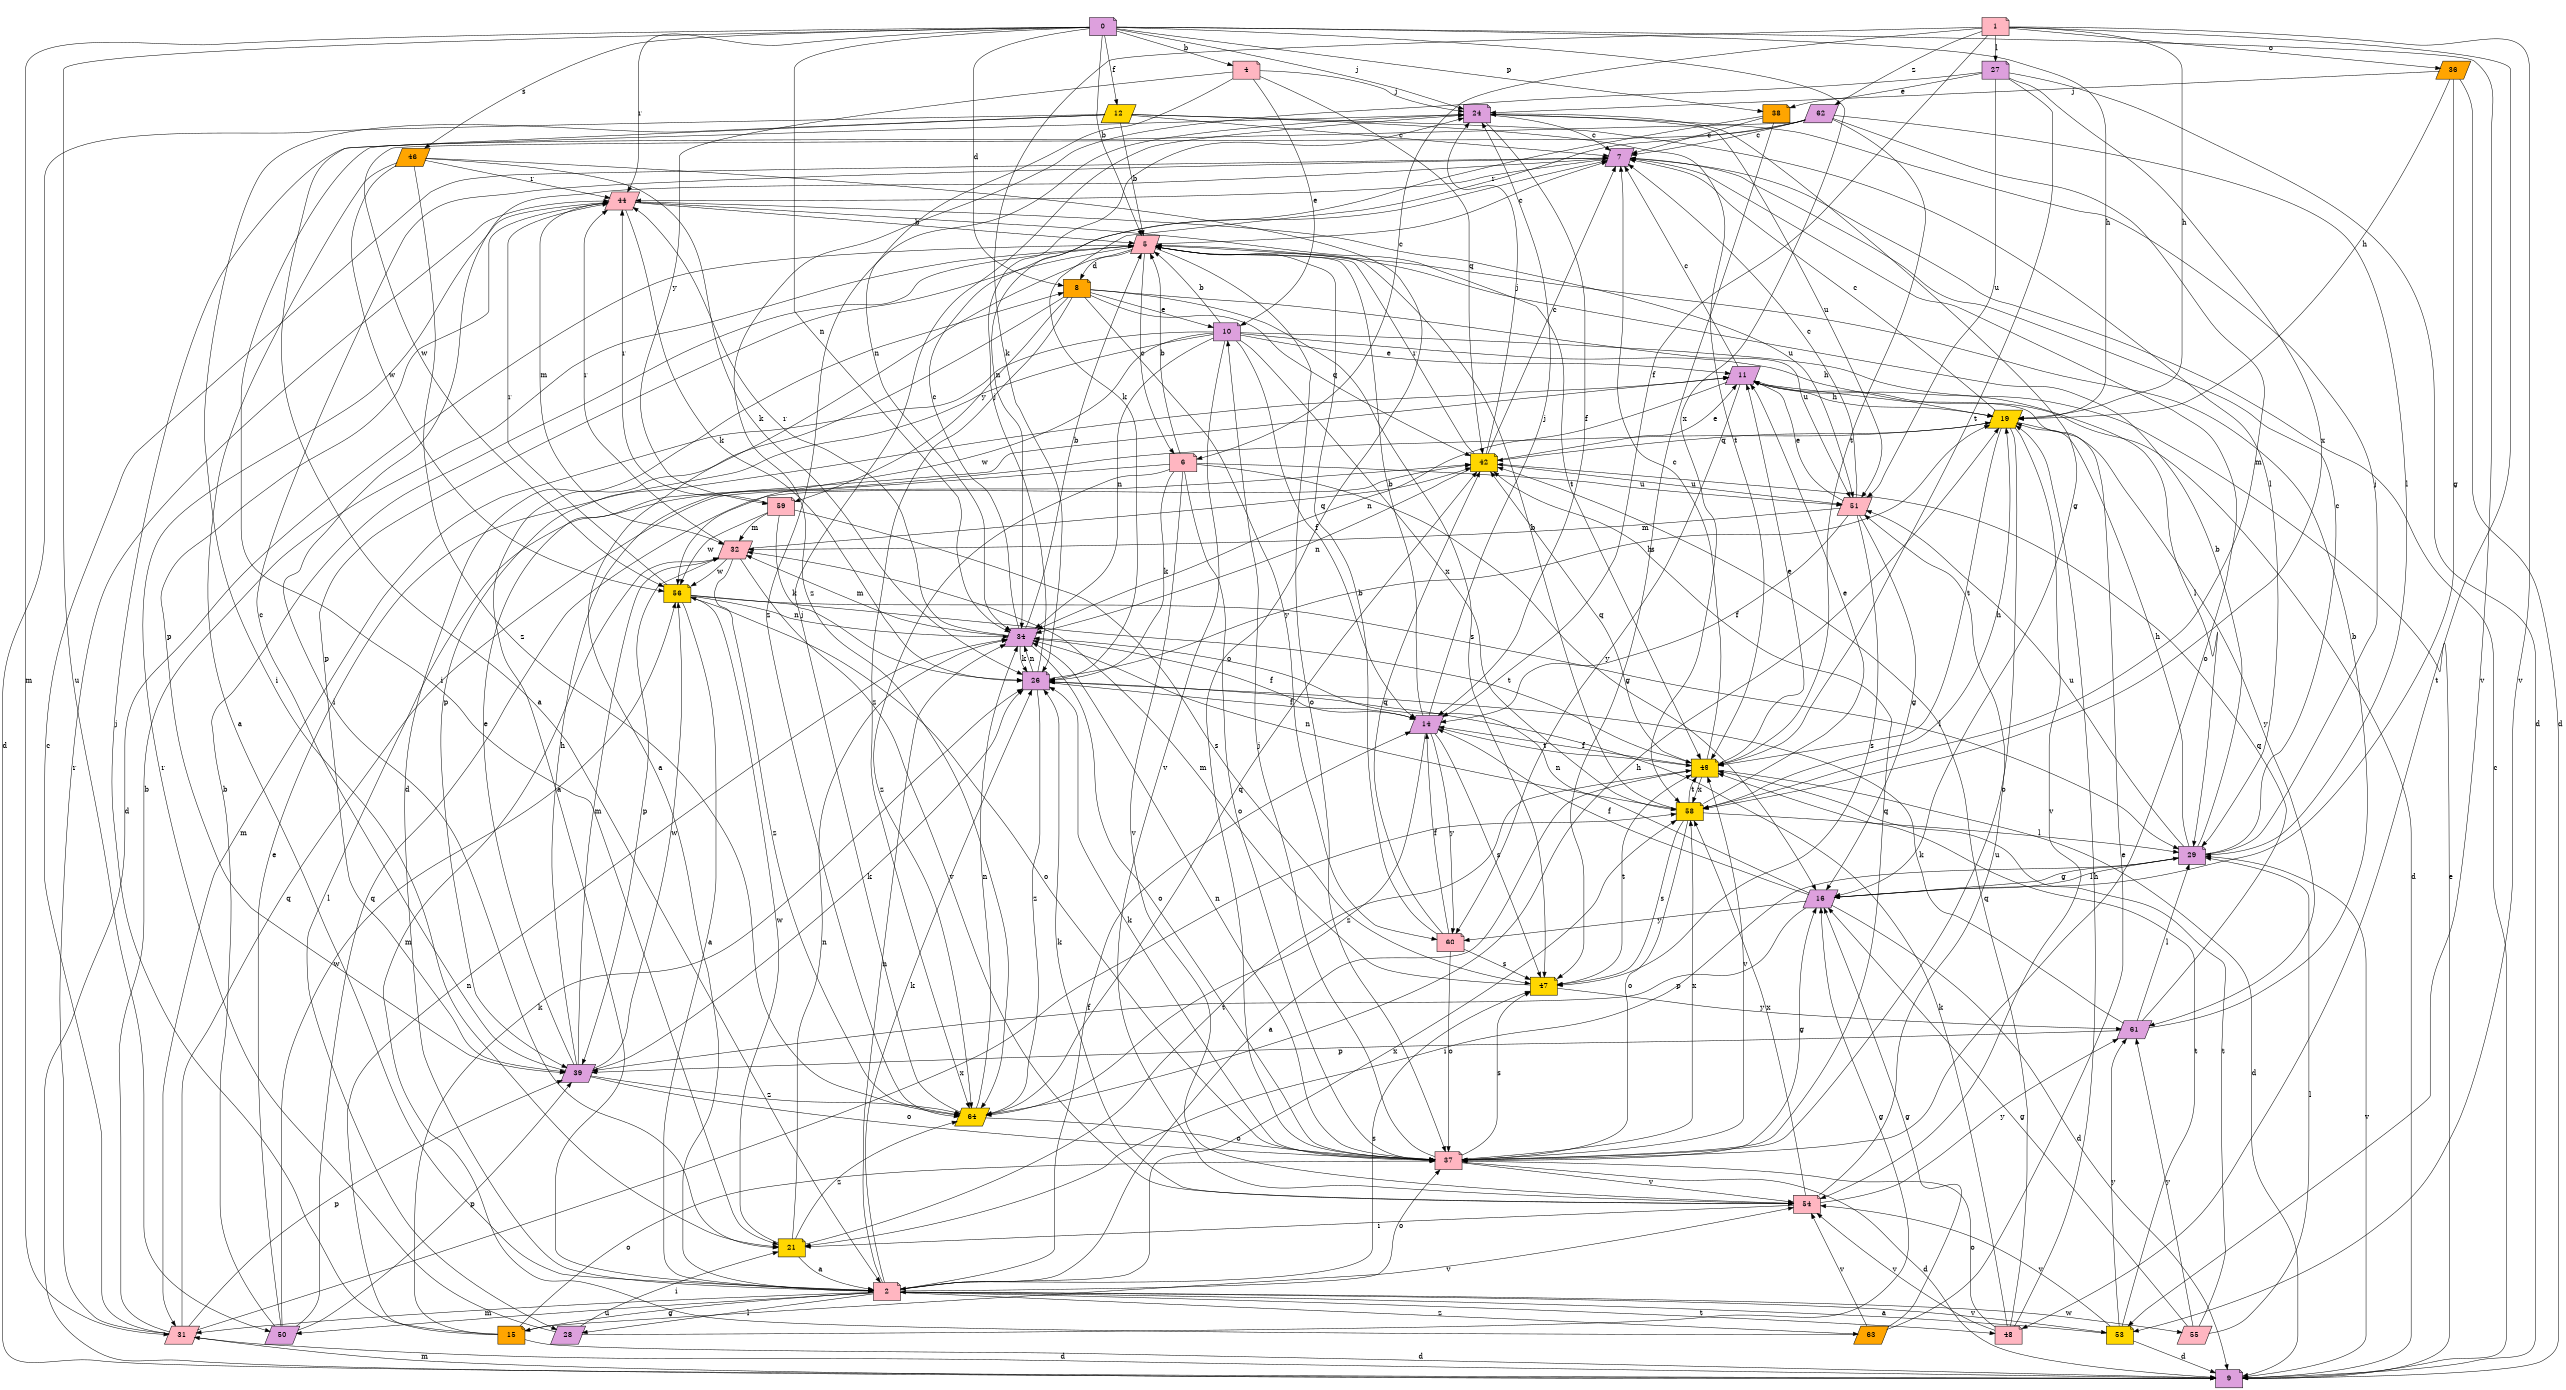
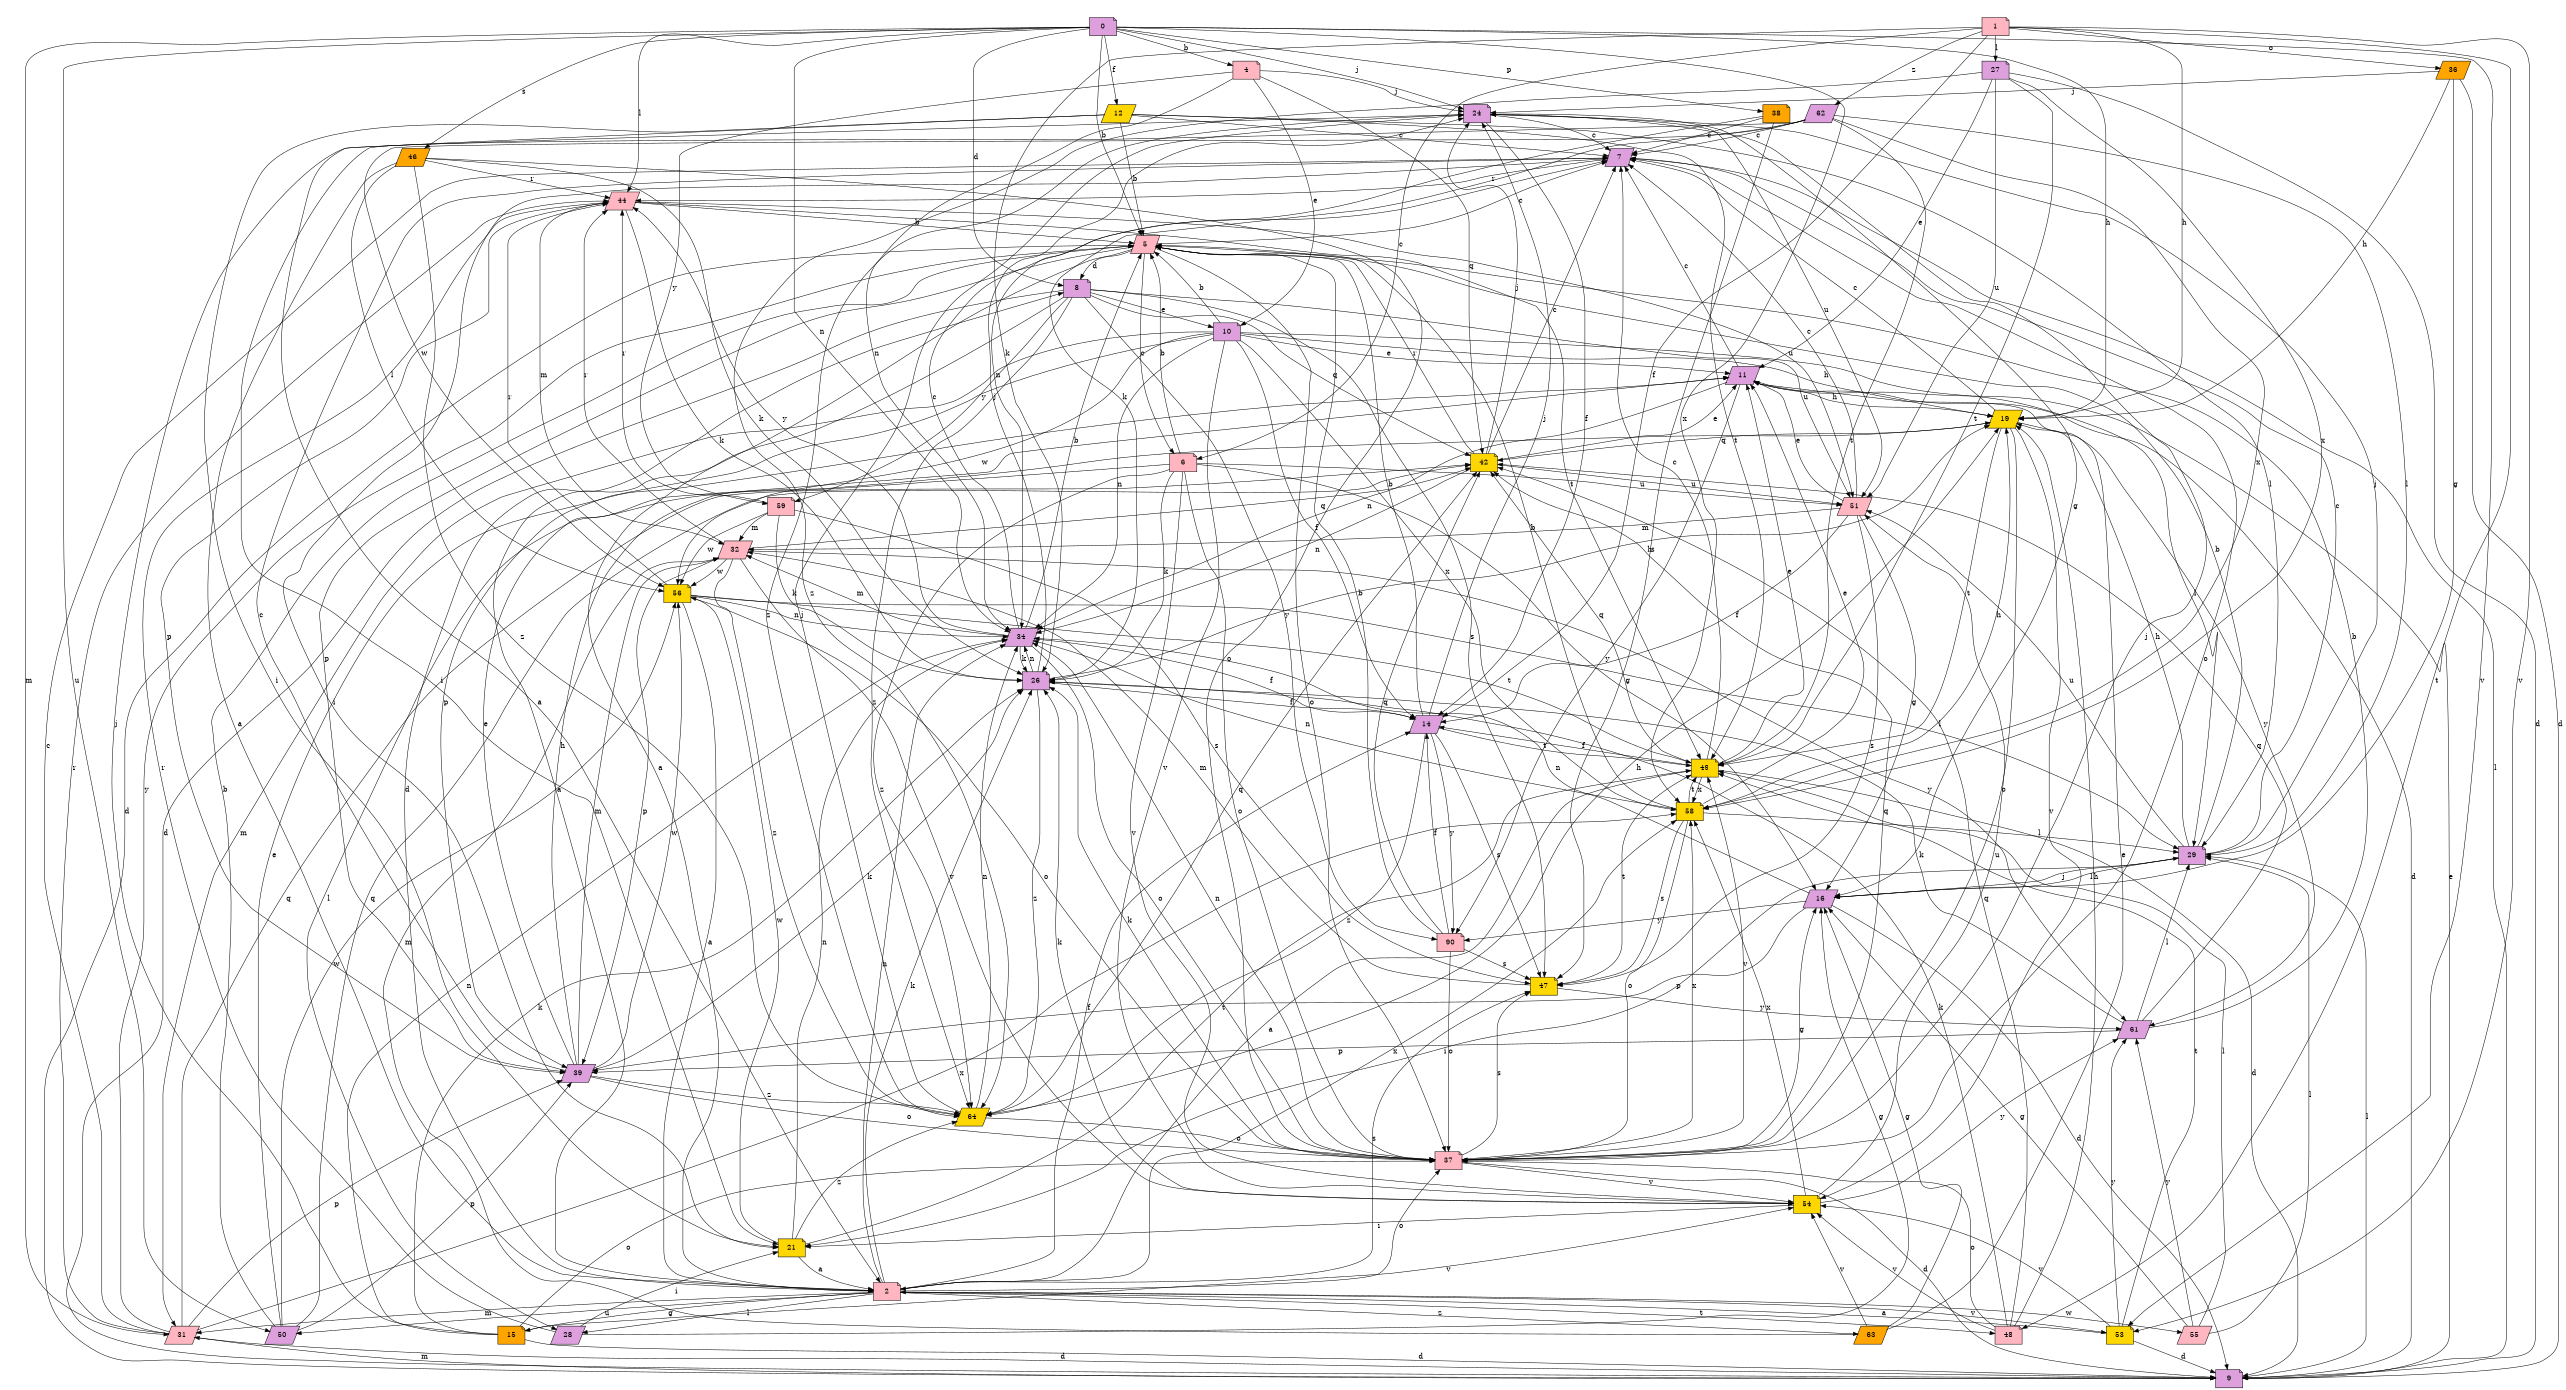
(1888, 91) -> (1908, 236)
(640, 114) -> (640, 114)
(1077, 288) -> (1077, 288)
(392, 375) -> (392, 375)
(785, 419) -> (785, 419)
(2259, 463) -> (2259, 463)
none -> (1507, 607)
(2495, 768) -> (2495, 768)
(1263, 774) -> (2158, 620)
(147, 790) -> (147, 790)
(1620, 826) -> none
(2064, 877) -> (2064, 877)
(1451, 943) -> (1451, 943)
(2223, 1052) -> (2223, 1052)
(2367, 1117) -> (2367, 1117)
(1807, 1204) -> (1807, 1204)
(3, 1328) -> (334, 1361)
